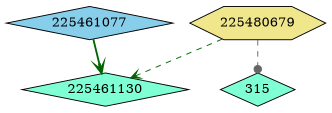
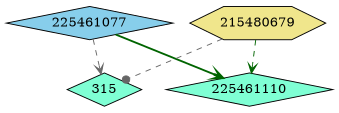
(258, 23) -> (258, 23)
none -> (96, 52)
(105, 90) -> (249, 90)
